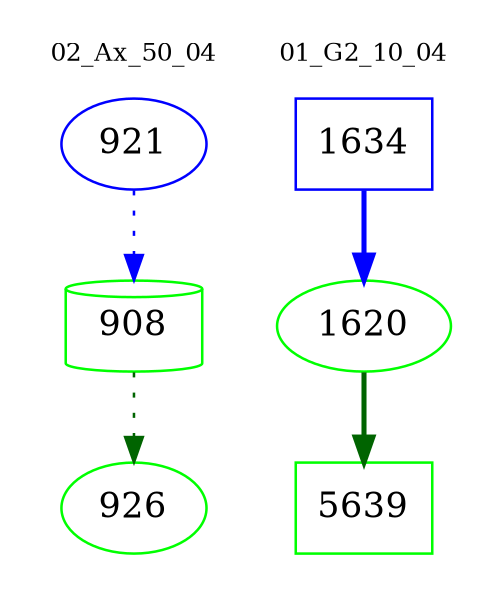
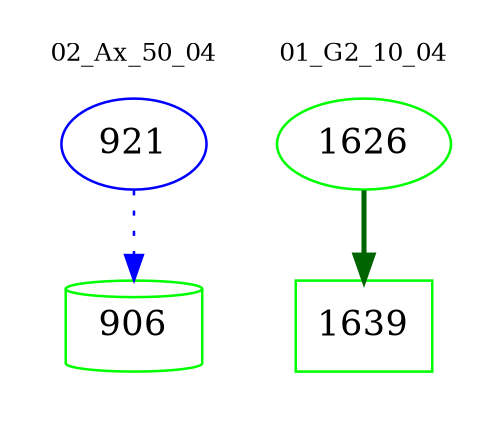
(364, 144) -> none
(134, 326) -> (134, 326)
(364, 326) -> (364, 144)
(134, 508) -> none
(364, 508) -> (364, 326)
